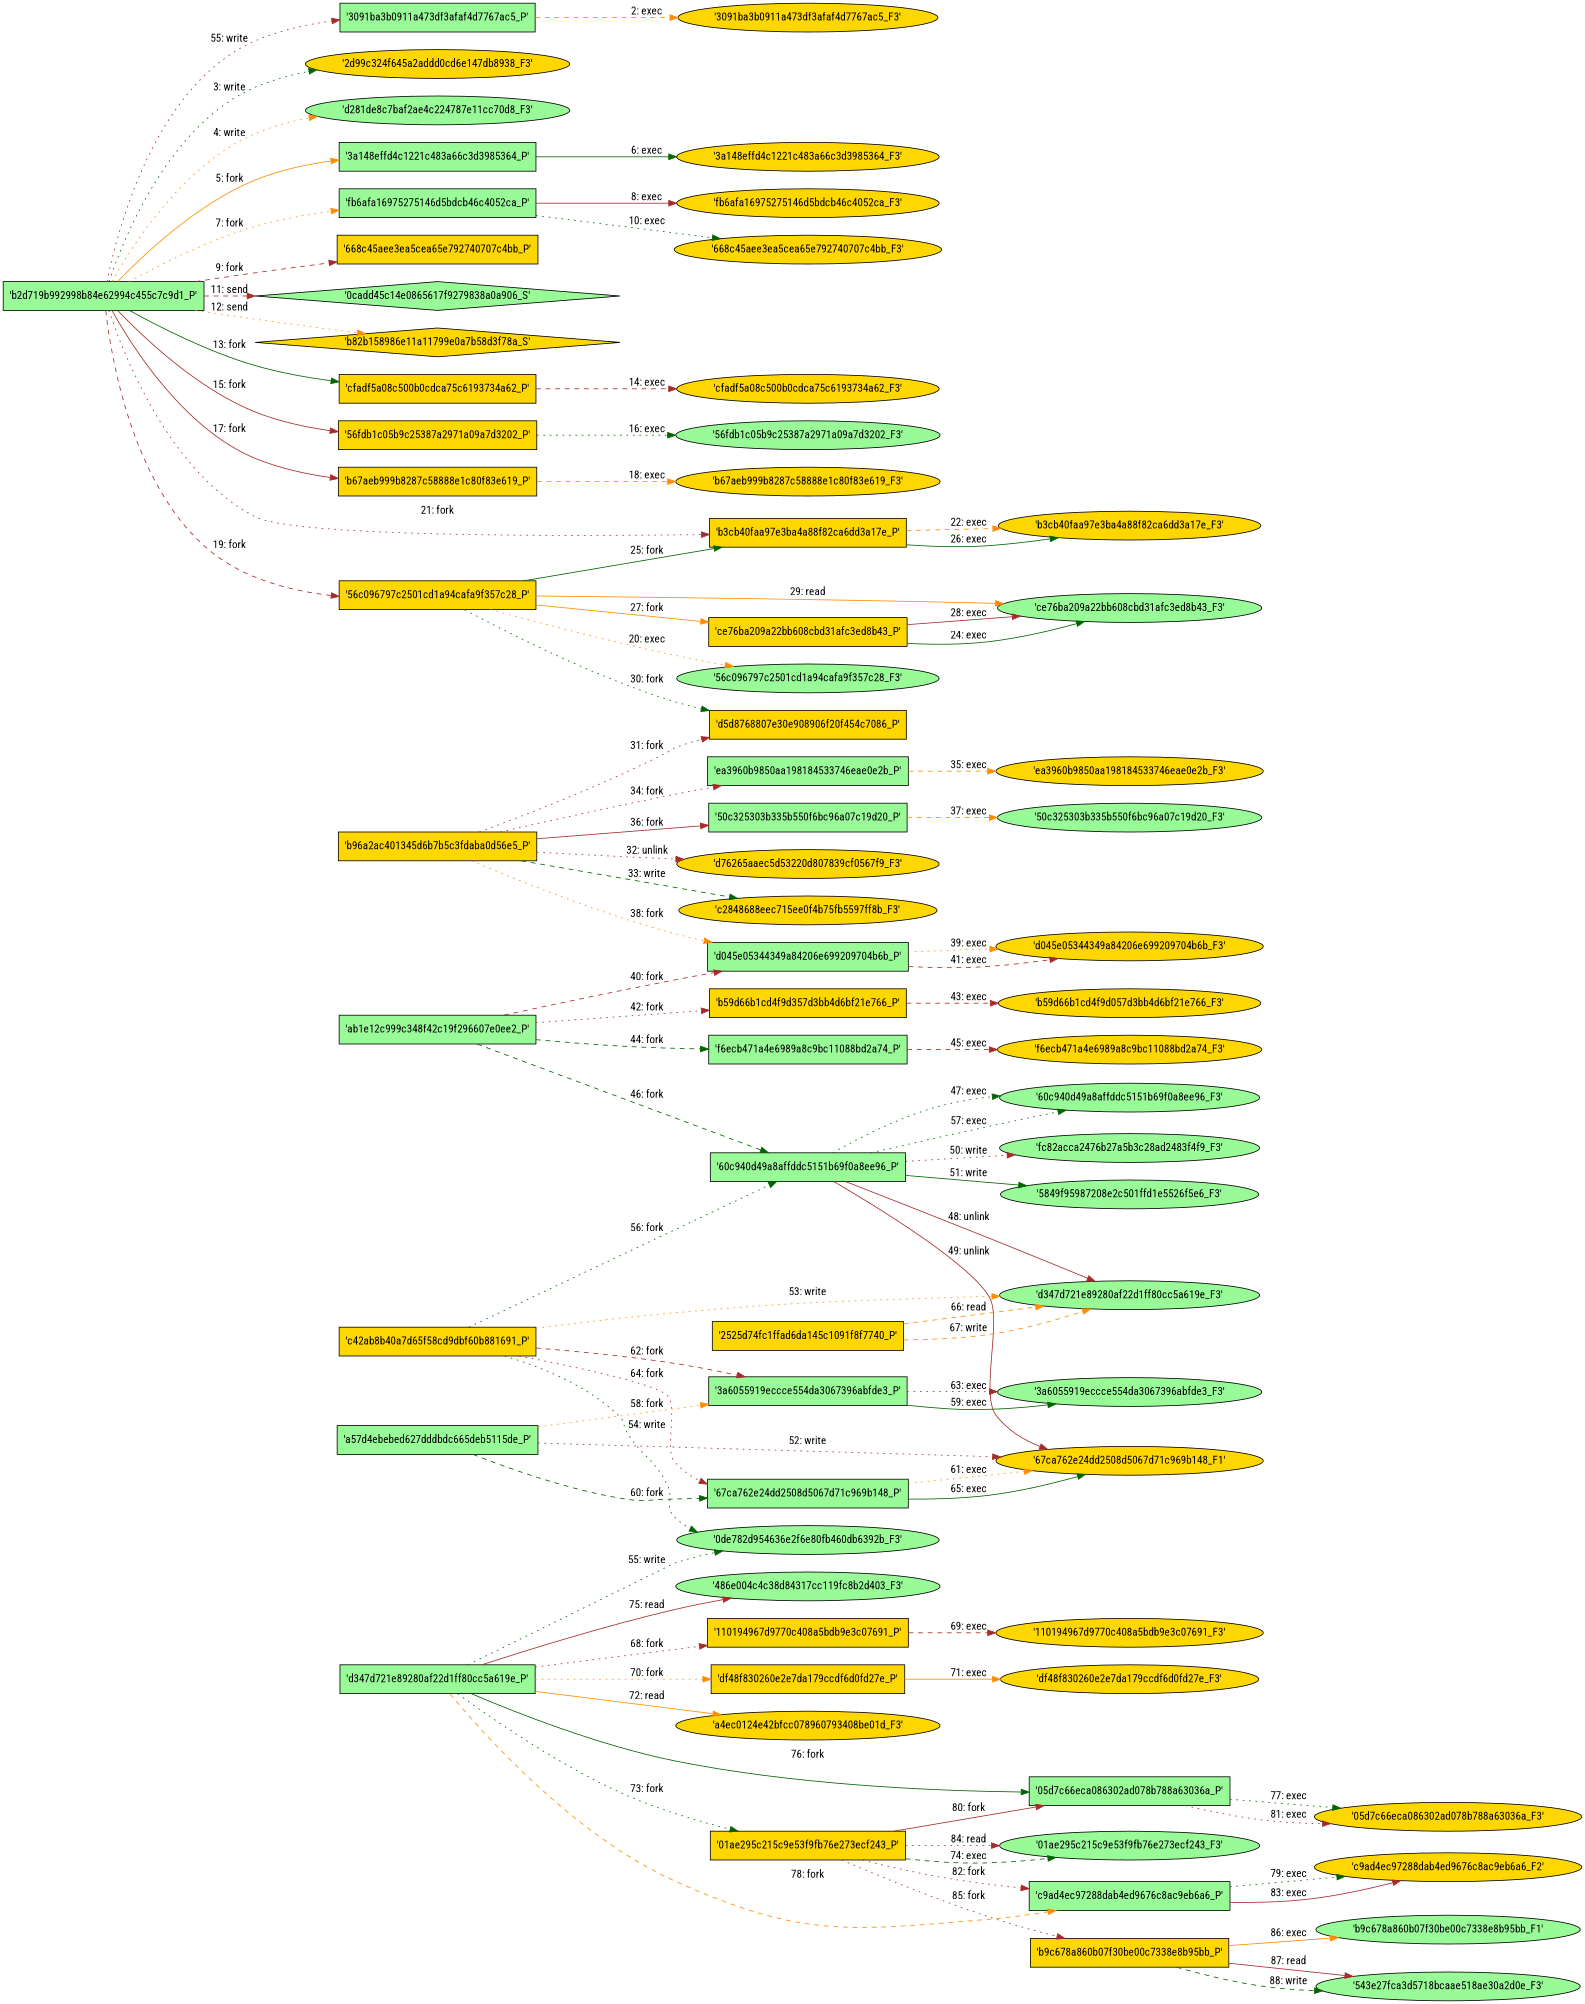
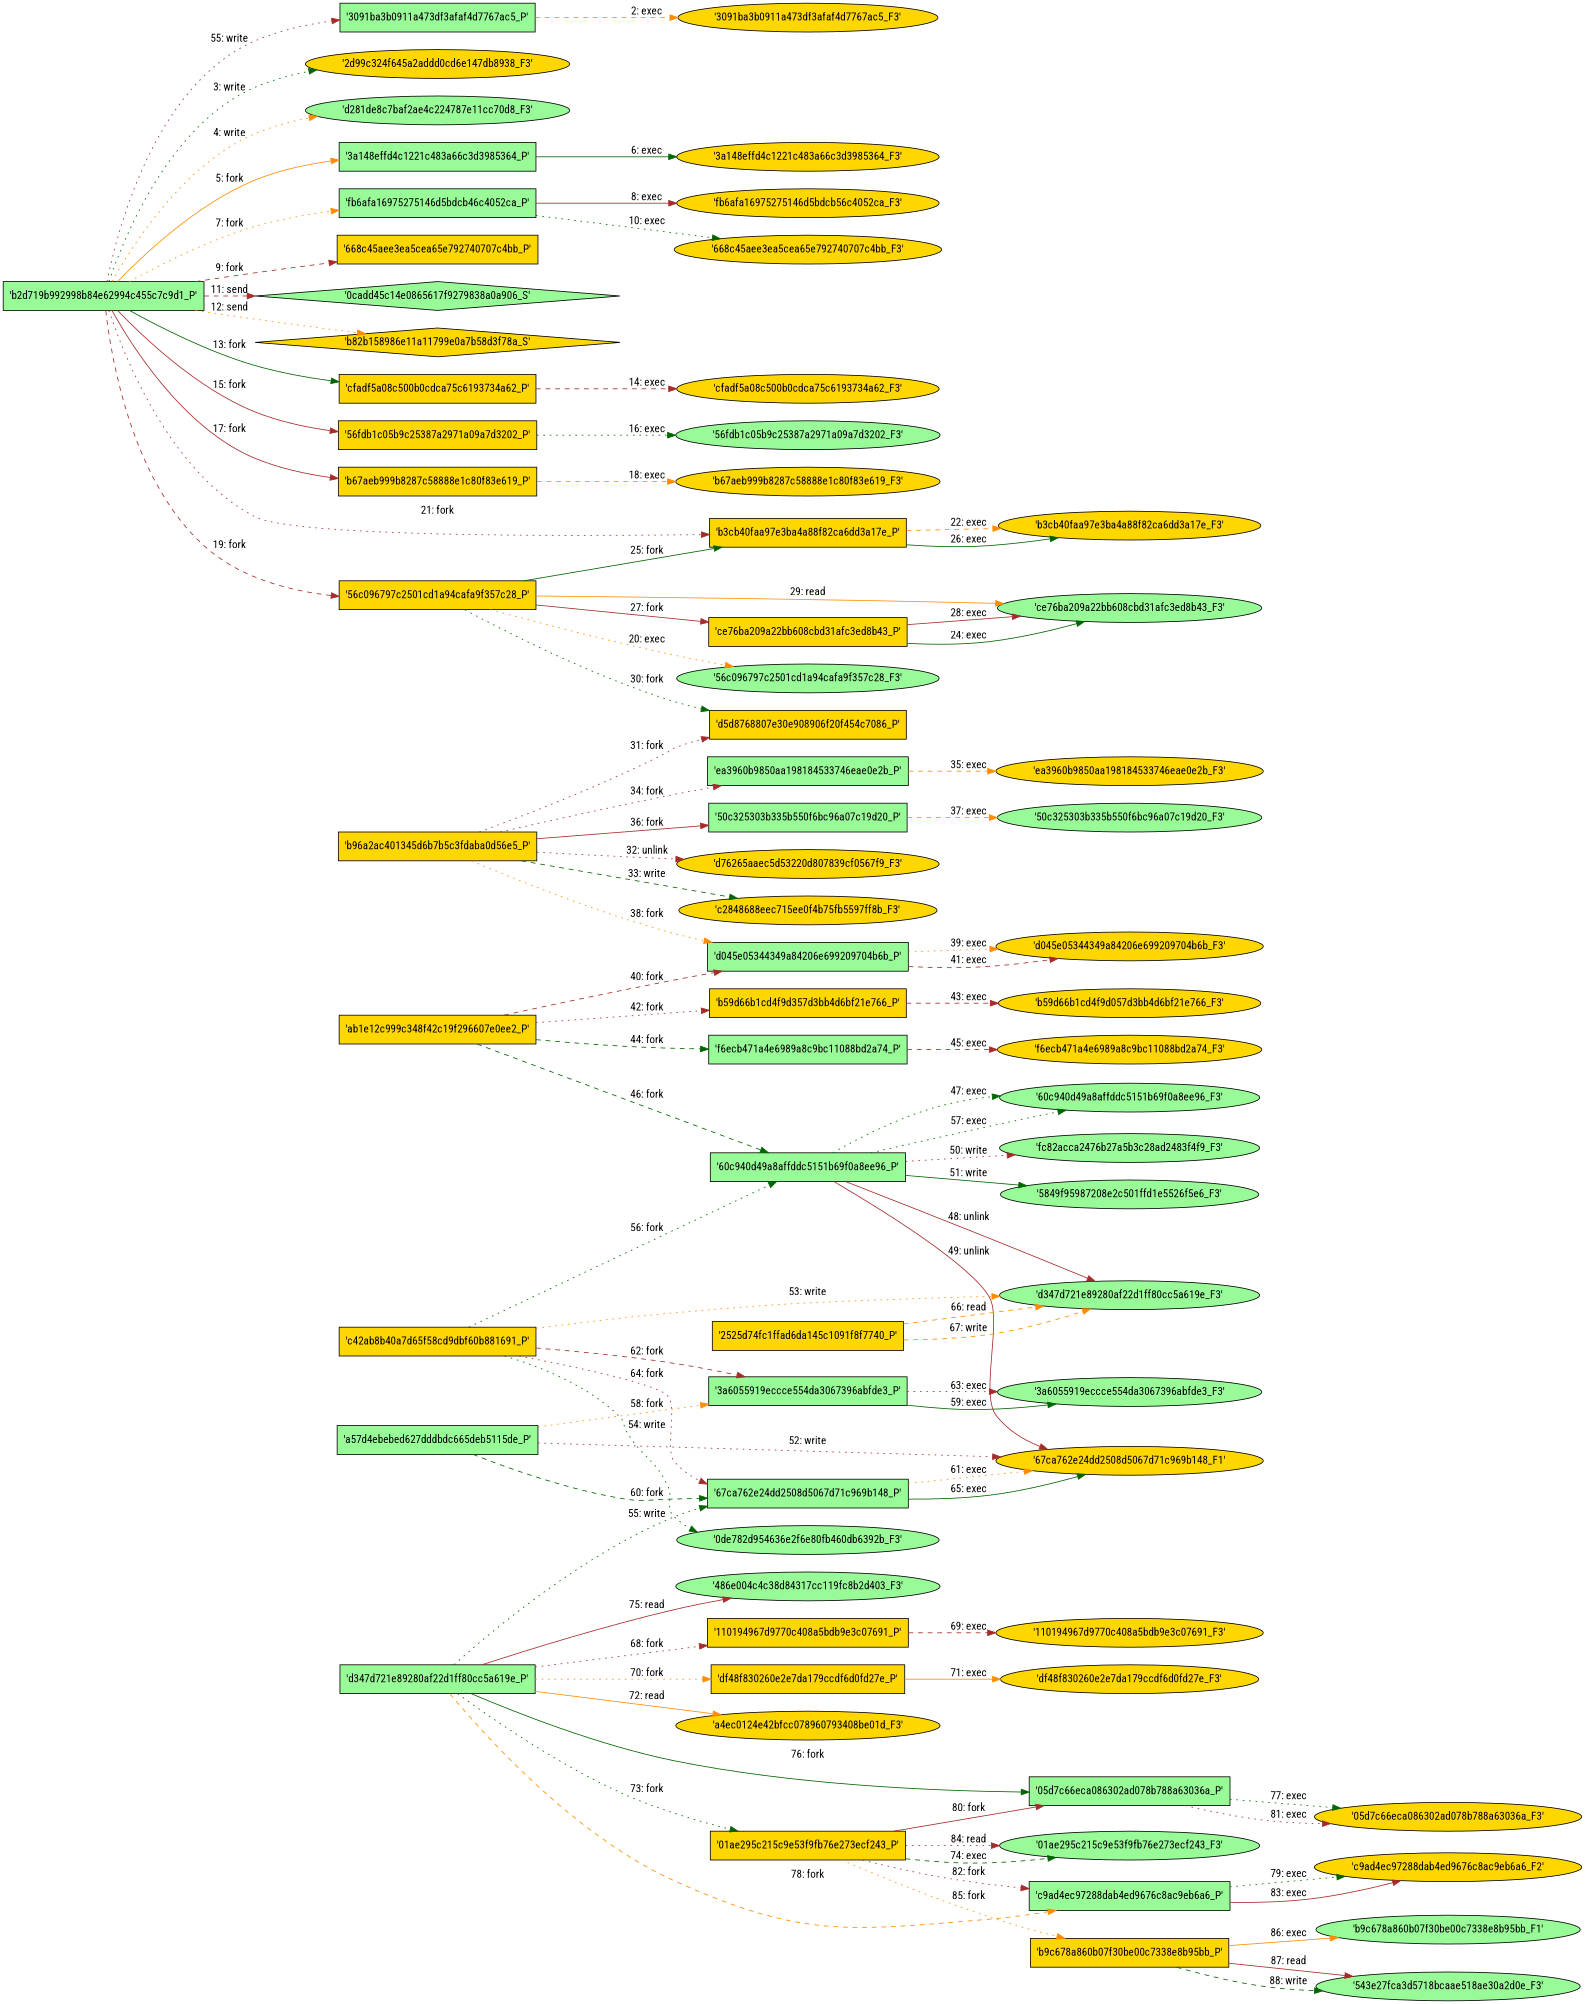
(808, 203) -> (808, 203)
(618, 613) -> (618, 613)
(438, 1030) -> (438, 1030)
(590, 1605) -> (569, 1575)
(948, 1902) -> (948, 1902)
